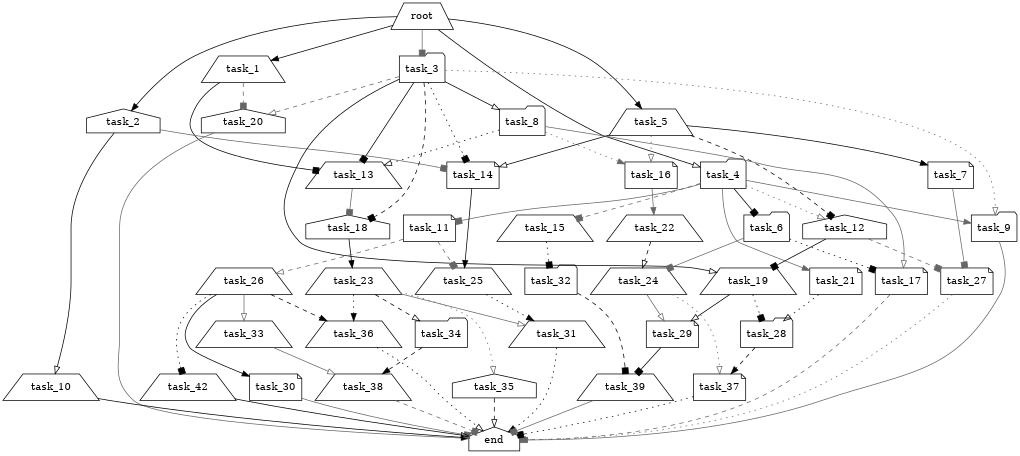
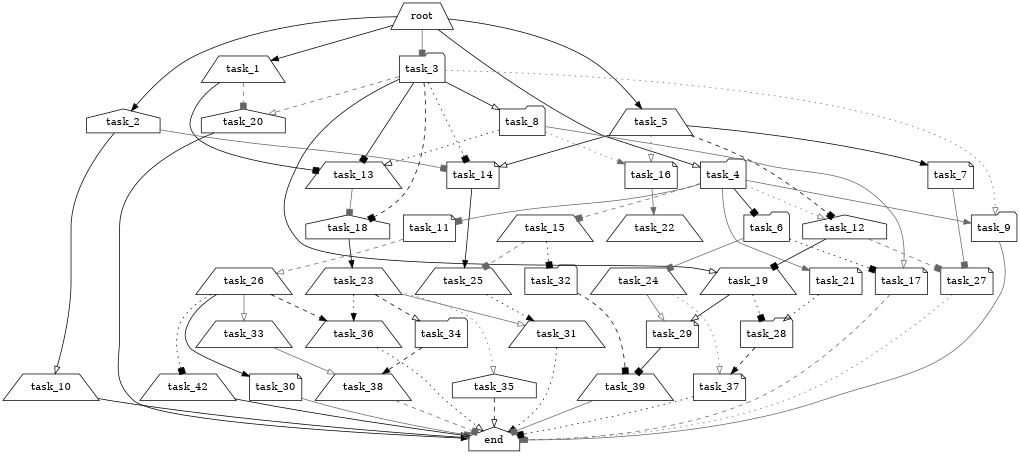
(648, 251) -> none
(444, 252) -> (508, 253)
(127, 393) -> (127, 393)
